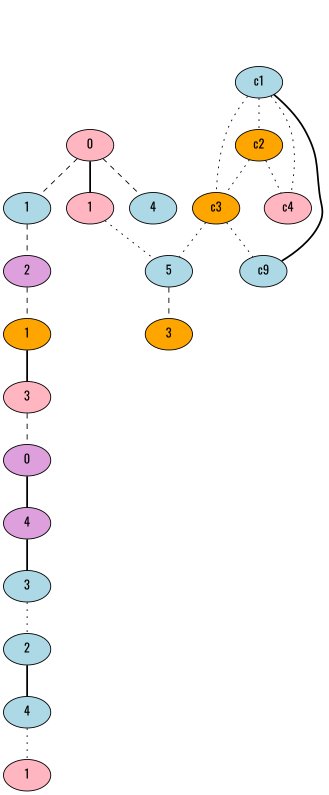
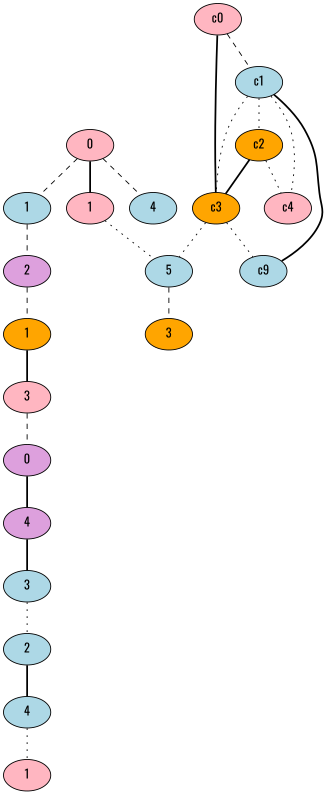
none -> (218, 19)
(238, 177) -> (238, 177)
